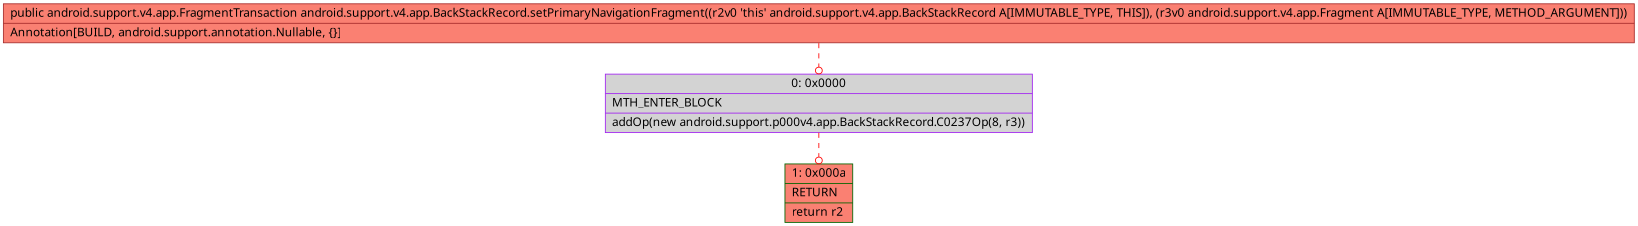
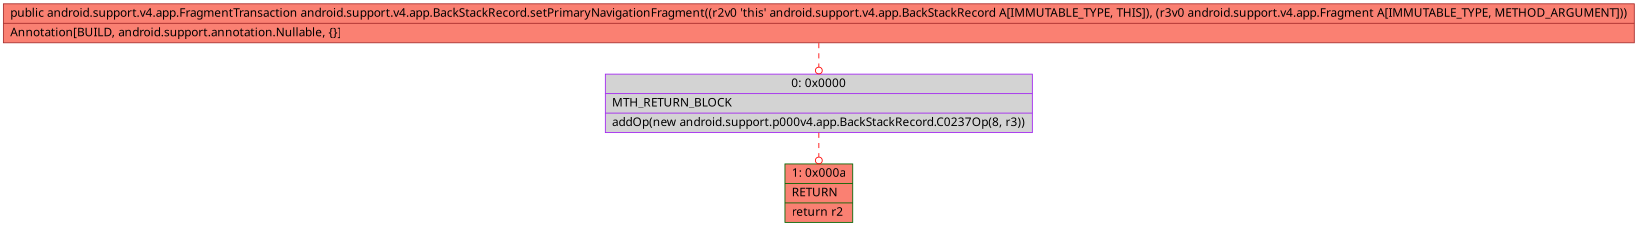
(667, 103) -> (672, 103)
